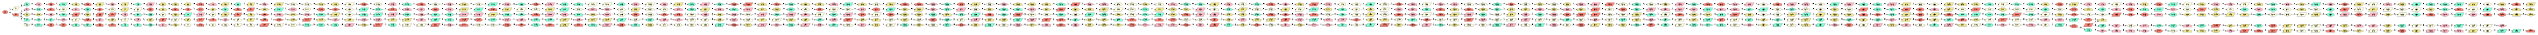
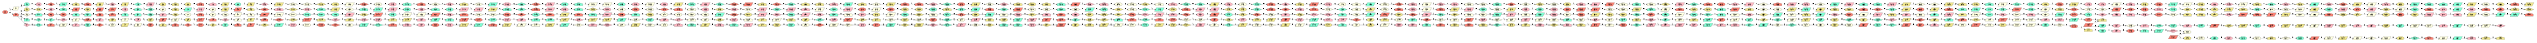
(2194, 9) -> (2181, 34)
